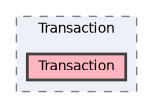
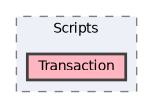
(77, 29) -> (77, 29)
